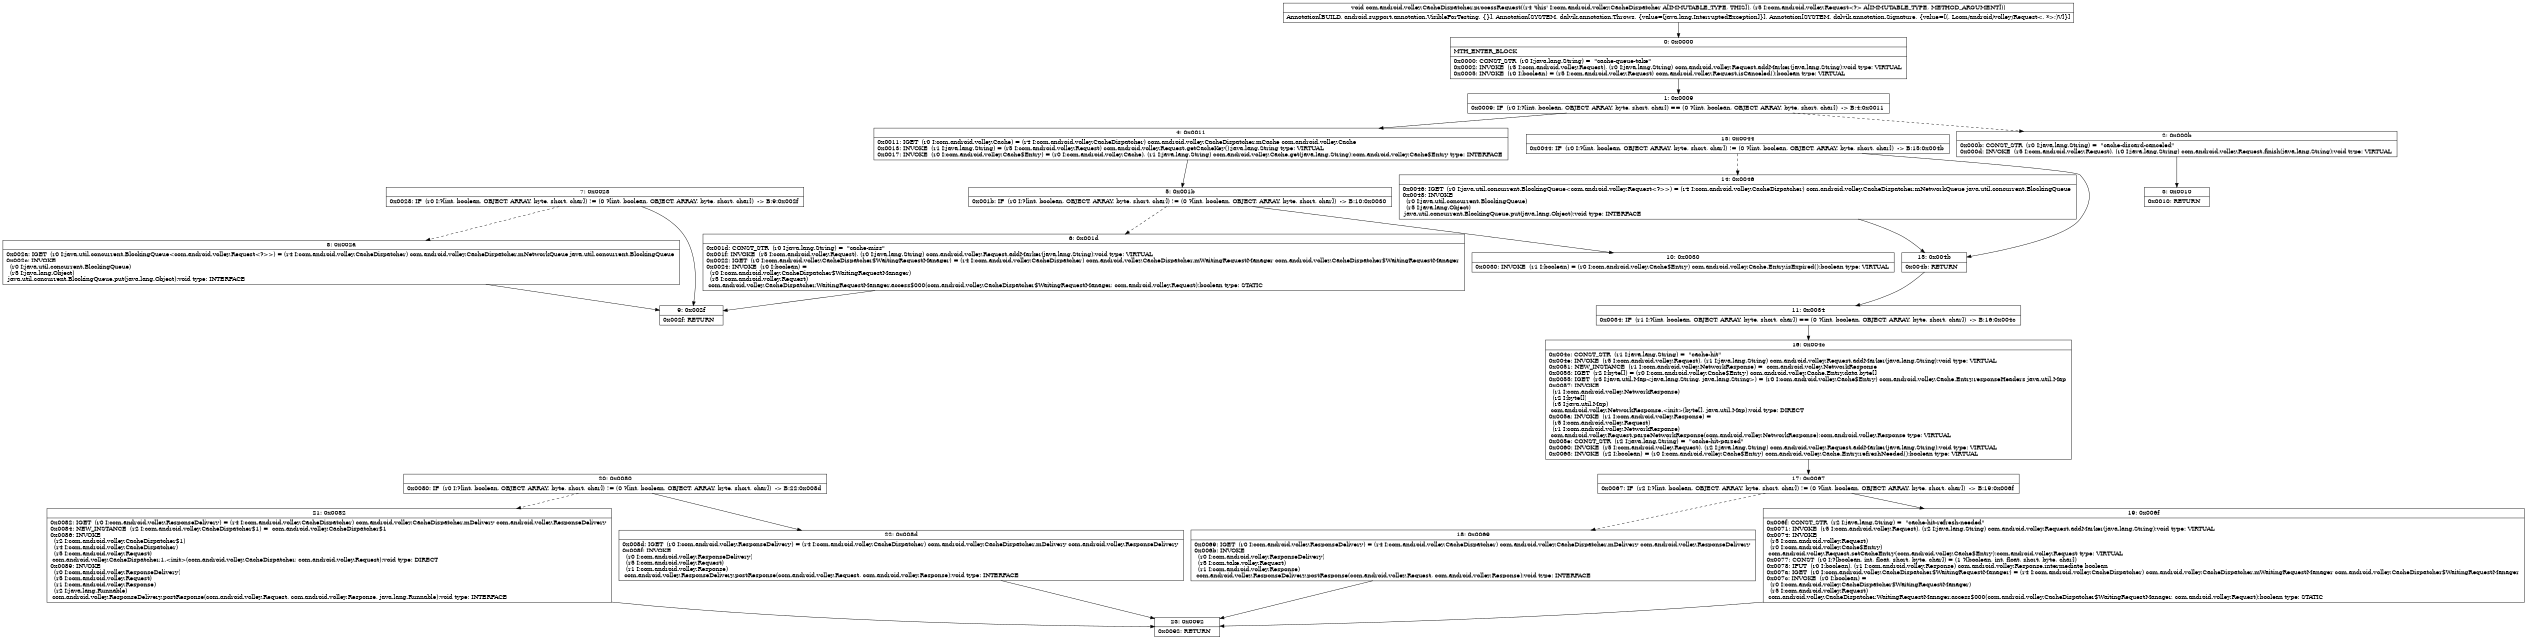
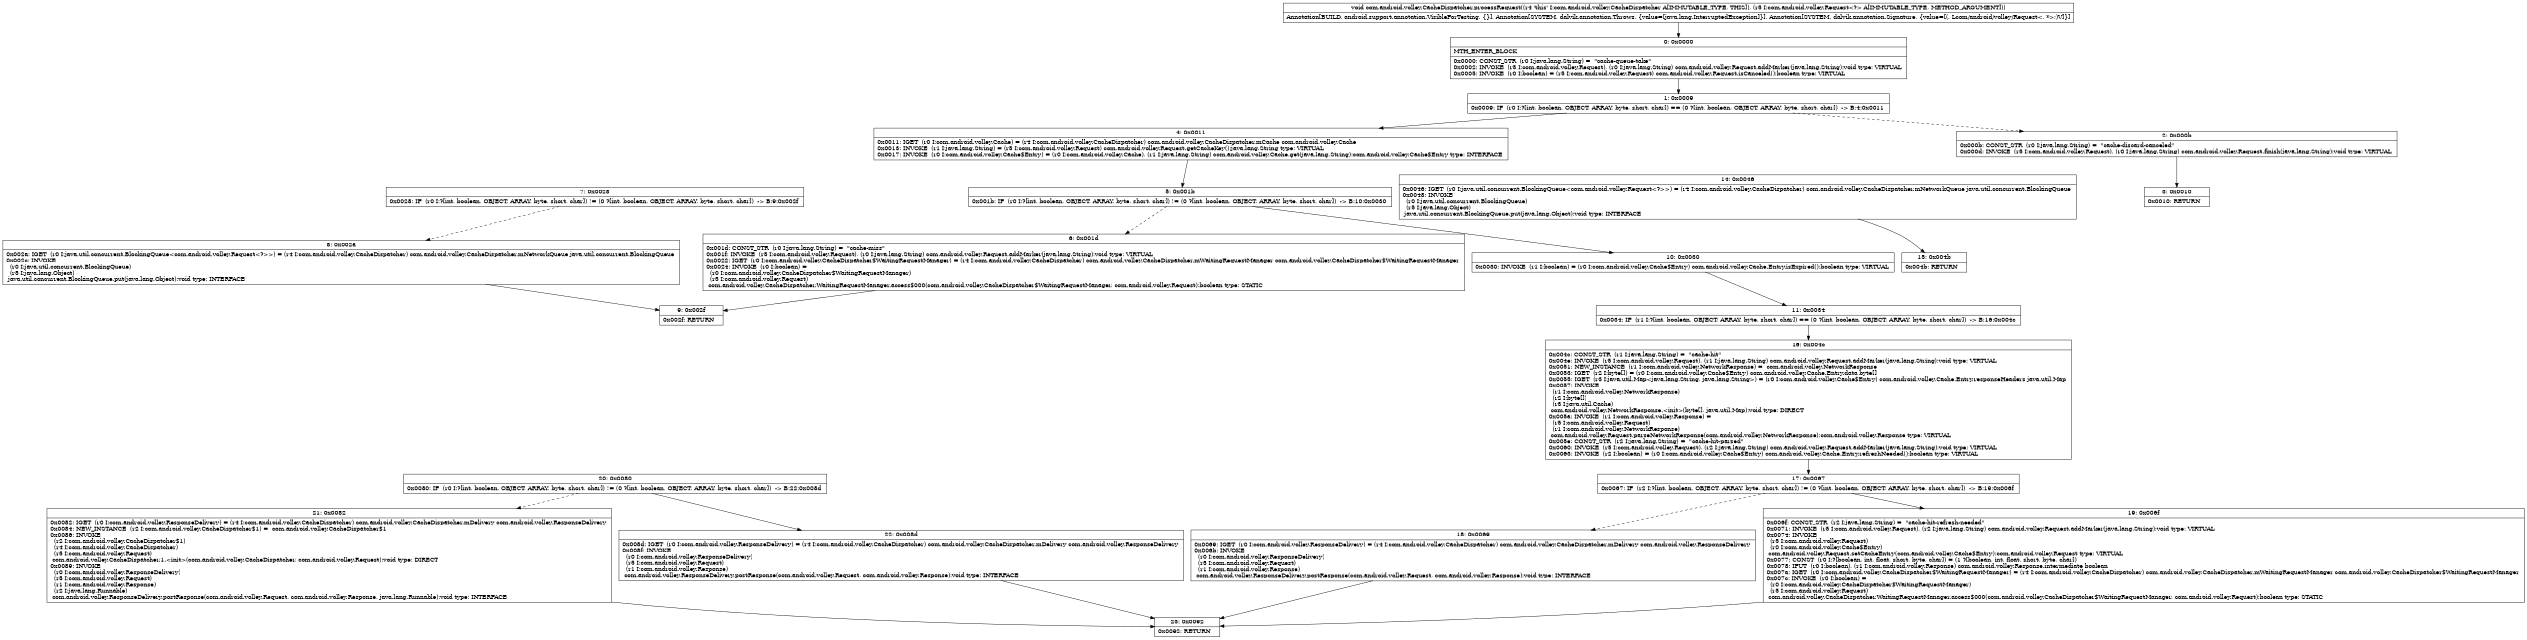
(1738, 144) -> none
(688, 242) -> none
(1894, 292) -> (1744, 288)
(1579, 404) -> (1581, 404)
(1240, 563) -> (1245, 563)
